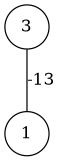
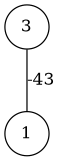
(41, 80) -> (41, 80)
